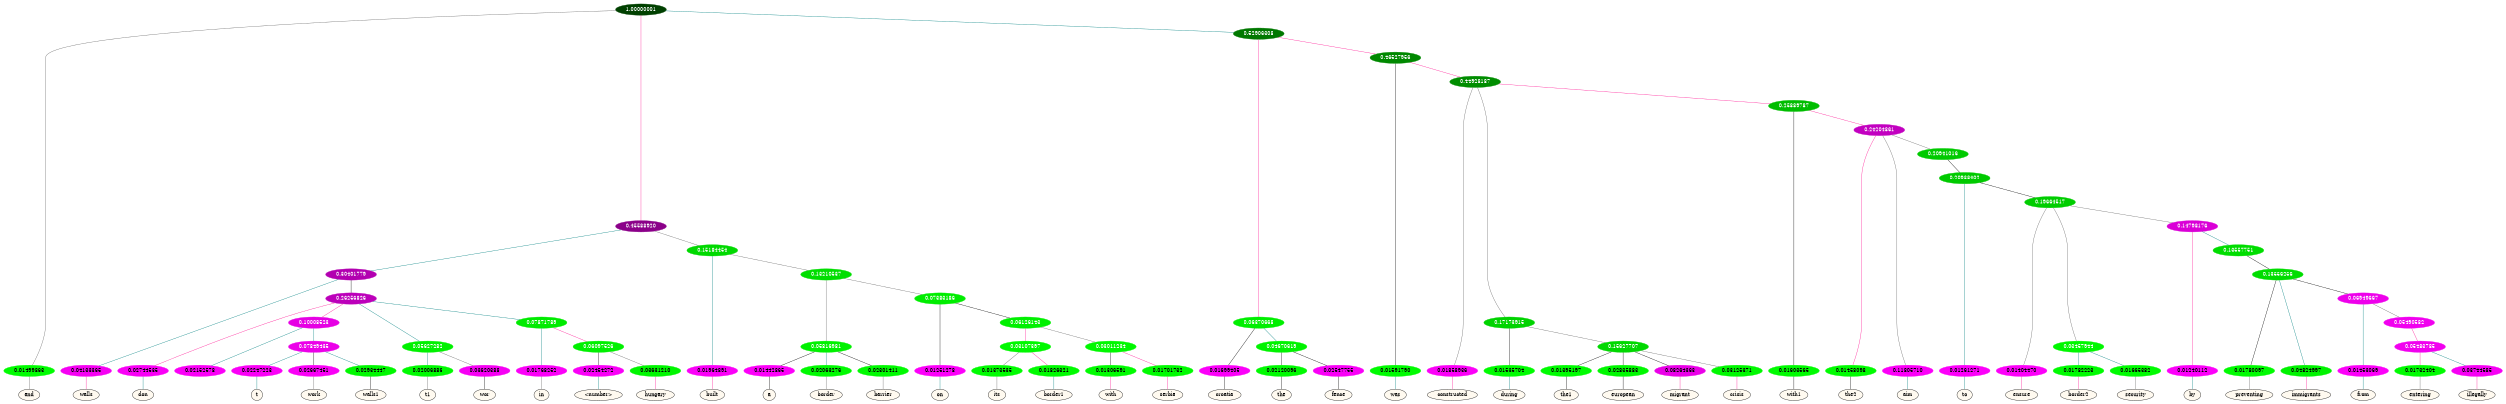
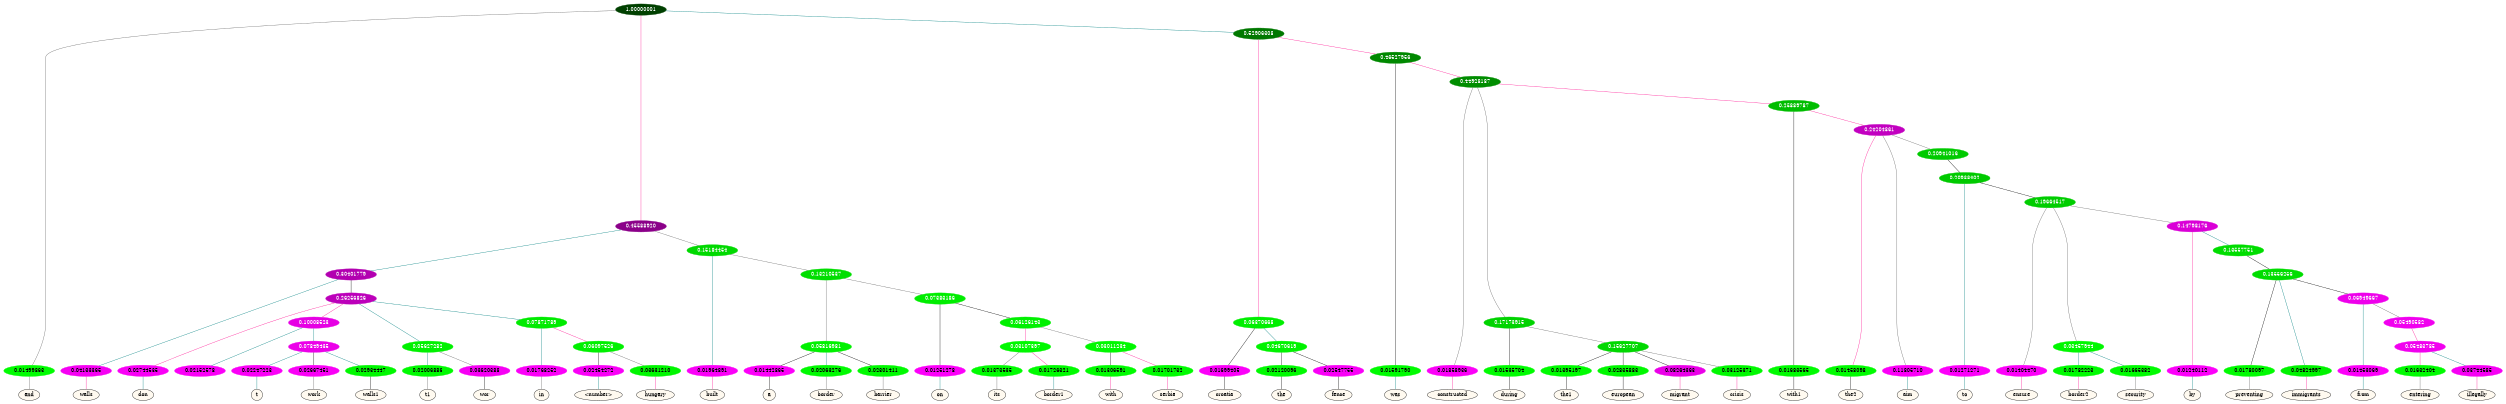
(1054, 371) -> (1054, 371)
(1794, 371) -> (1794, 371)
(1965, 371) -> (1965, 371)
(2420, 371) -> (2420, 371)
(1509, 383) -> (1509, 383)
